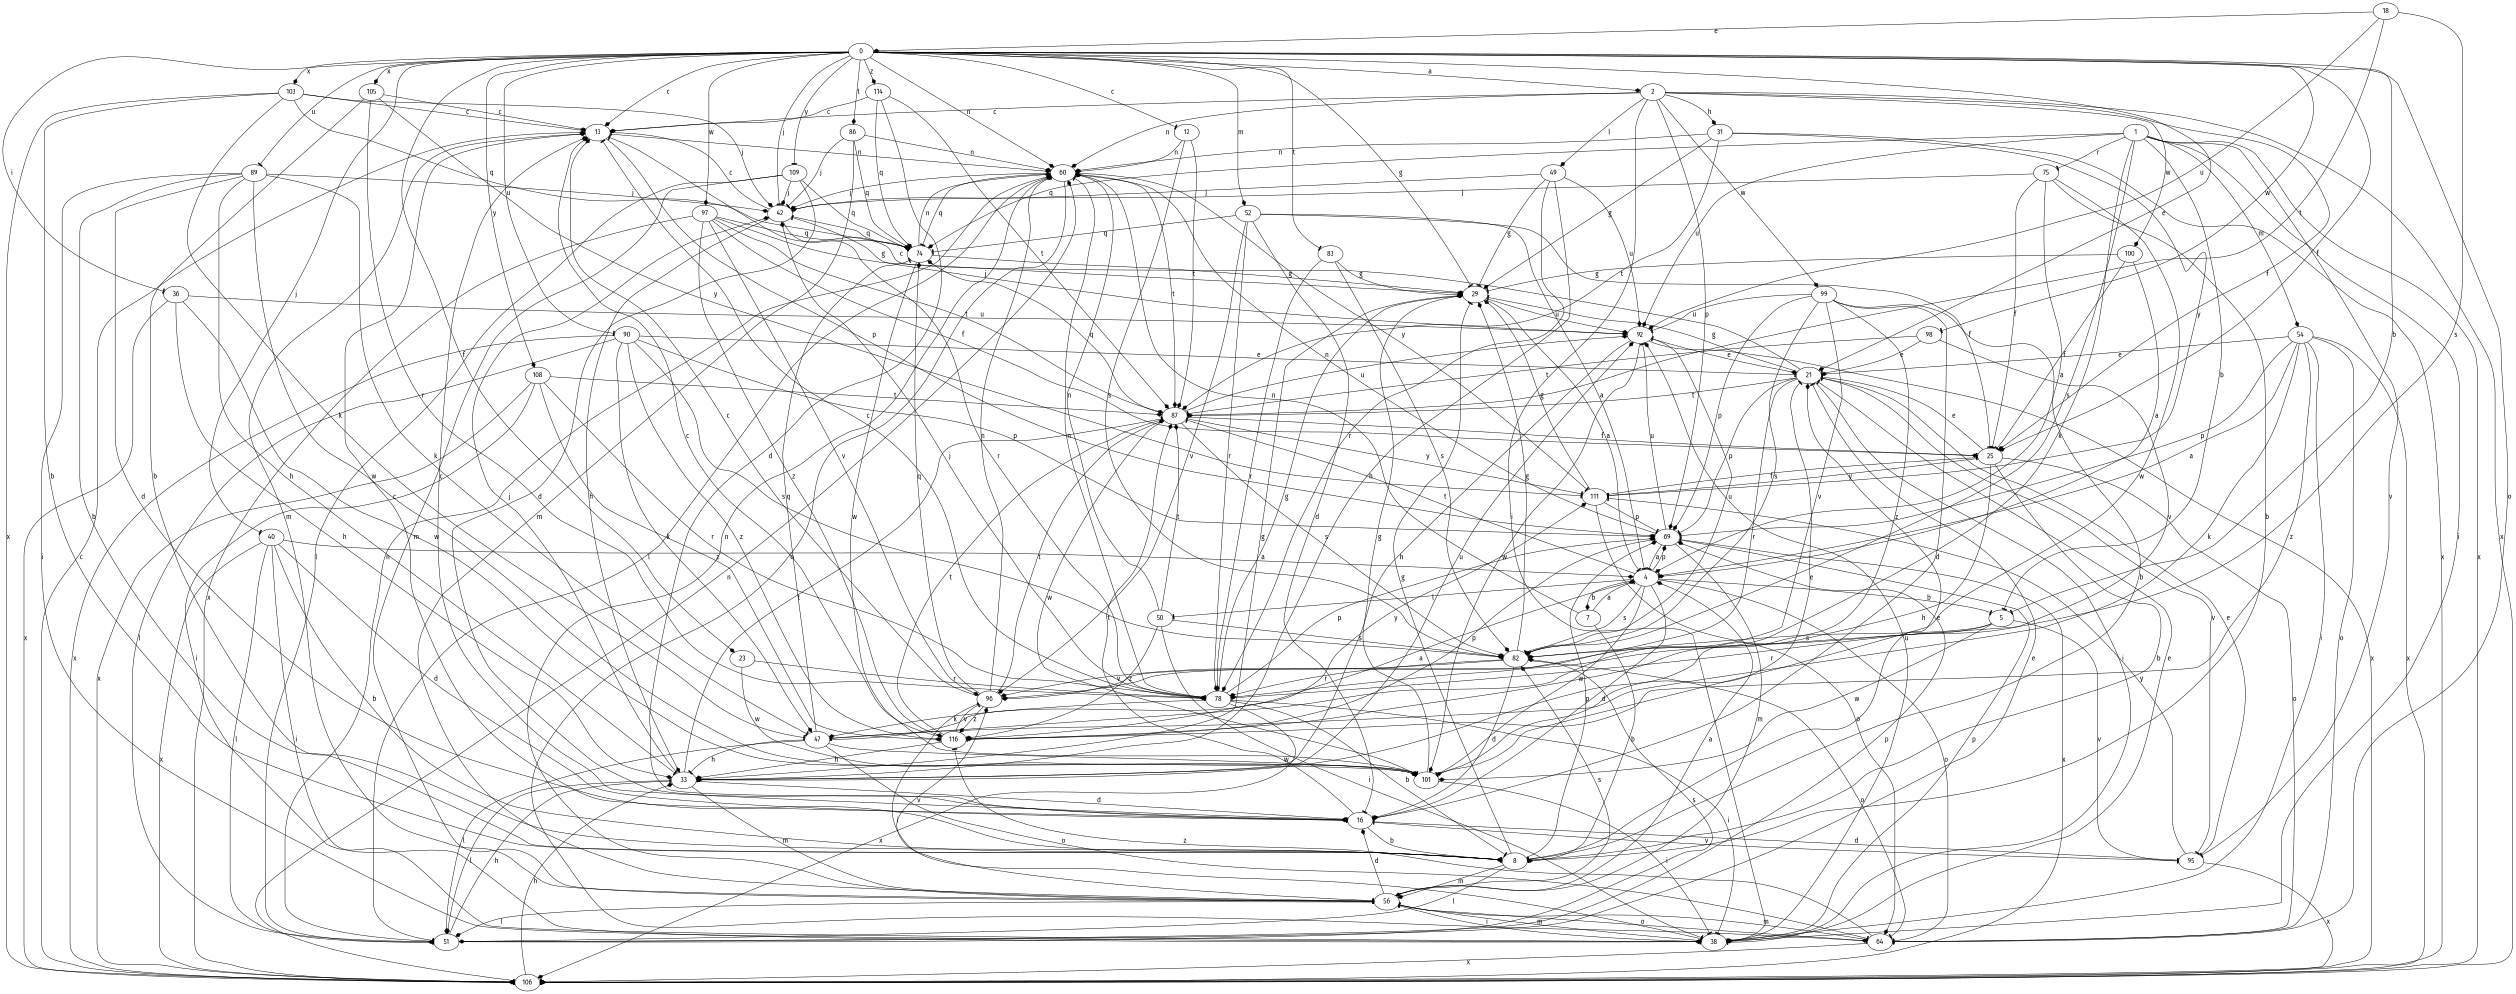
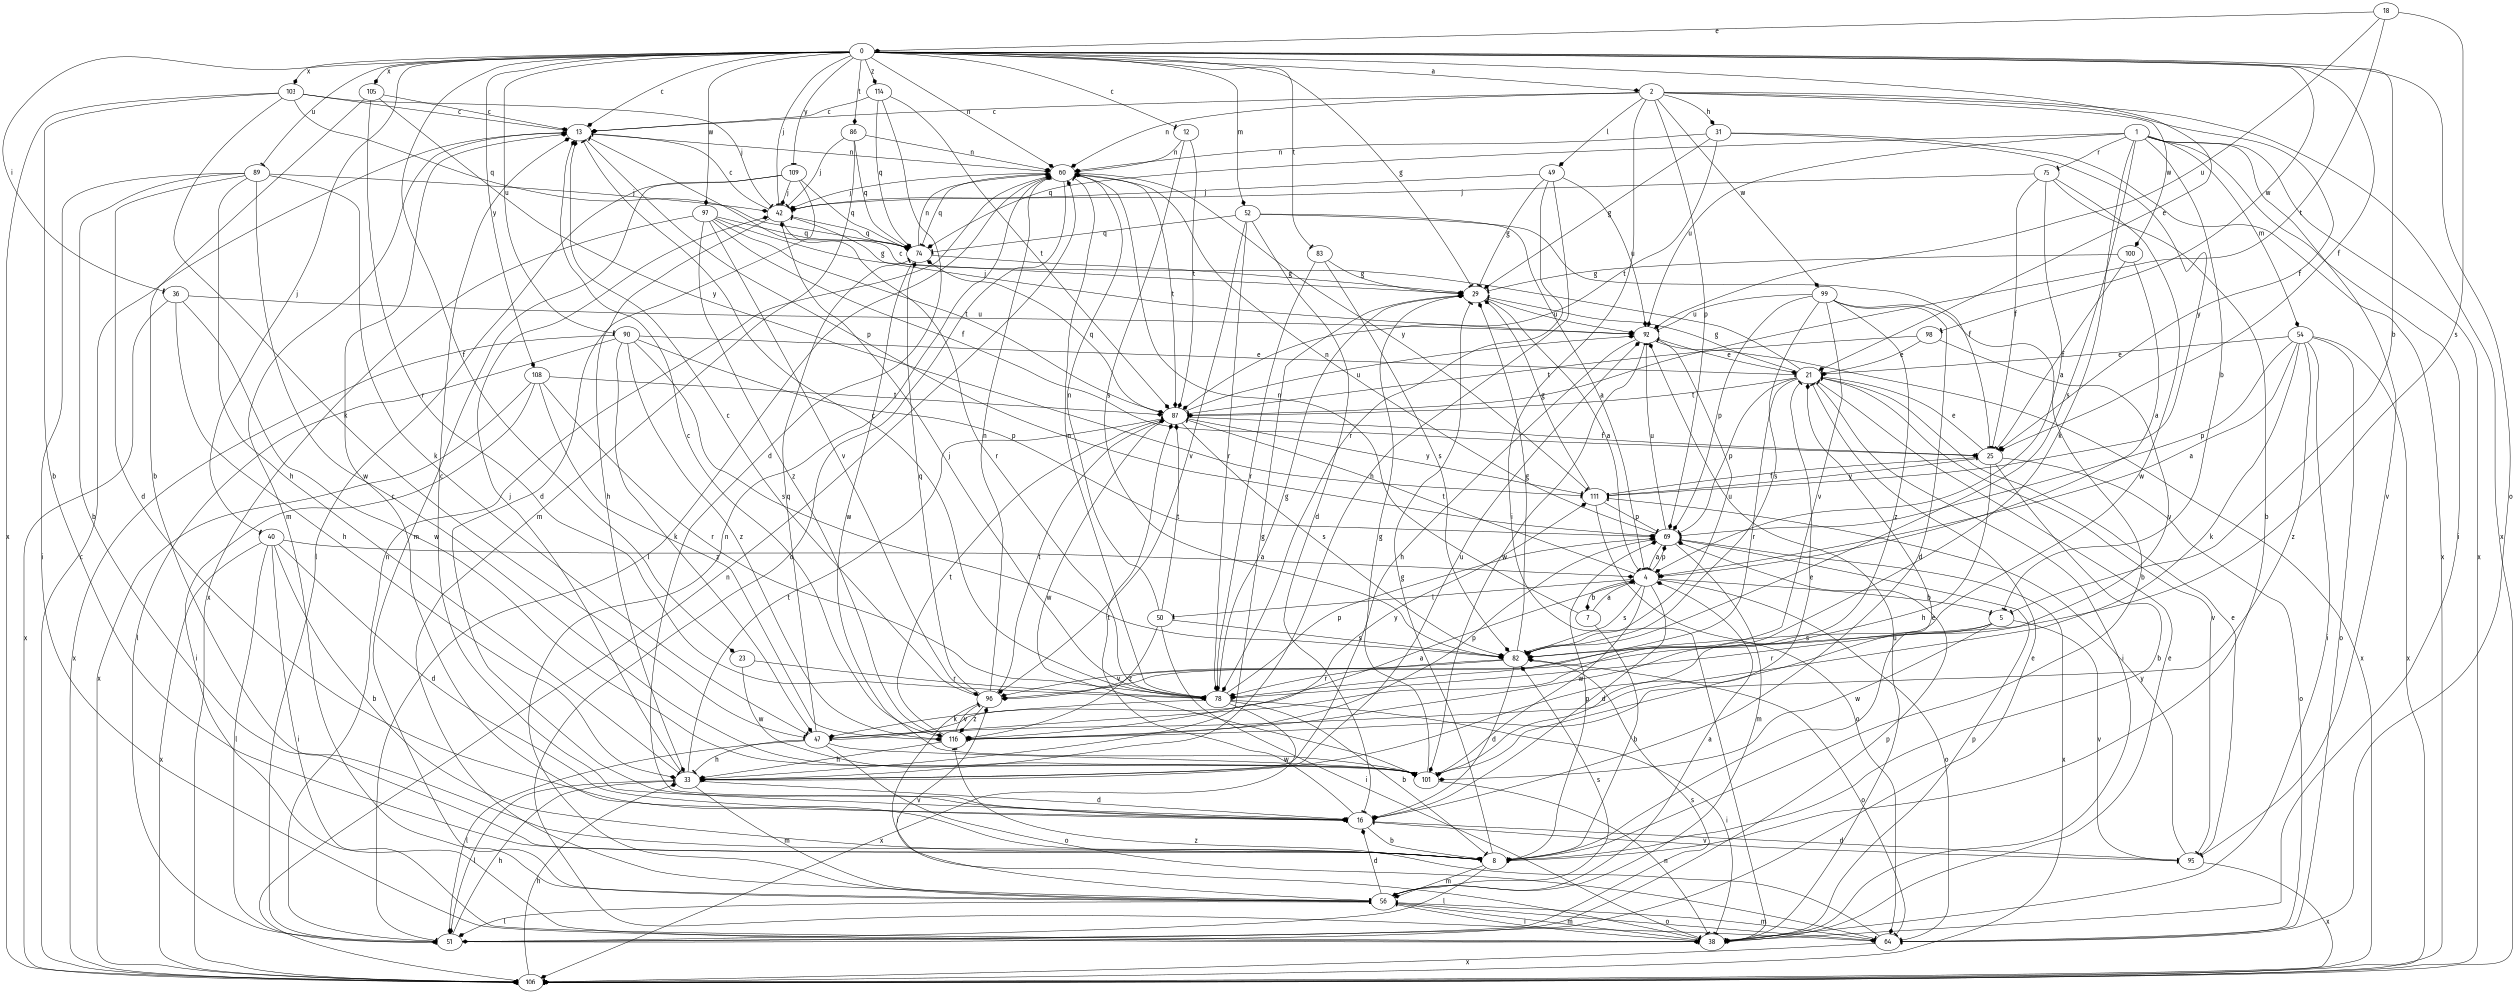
(558, 107) -> (559, 107)
(1667, 861) -> (1666, 861)
